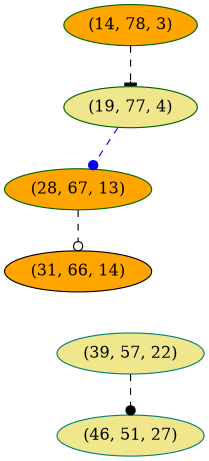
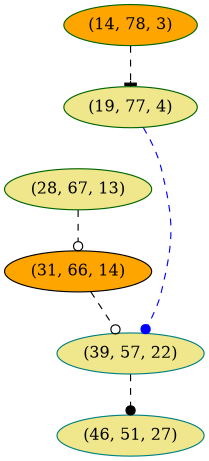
(107, 144) -> (171, 226)
(78, 189) -> (78, 189)
none -> (102, 309)
